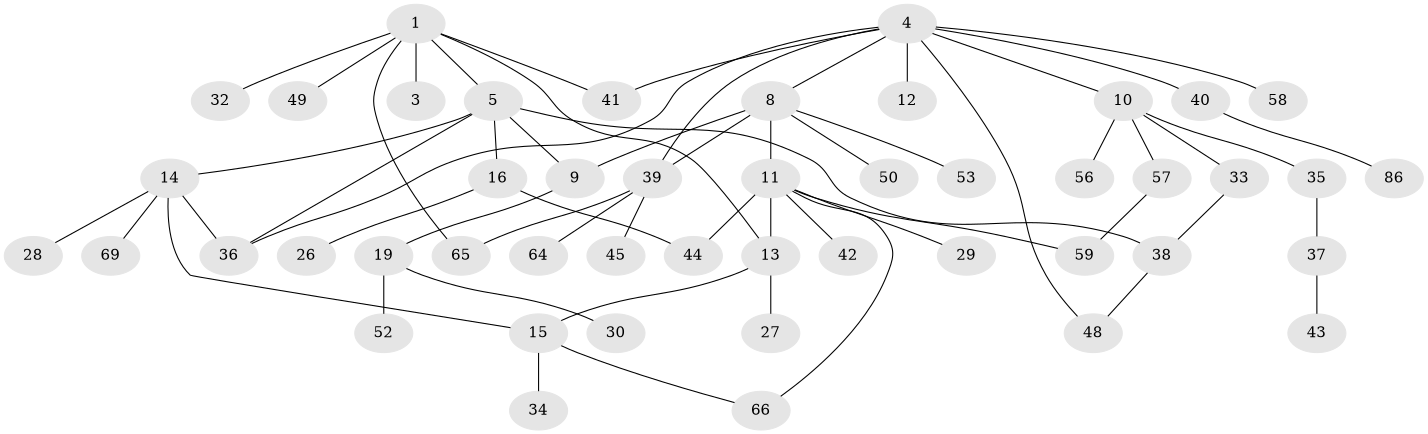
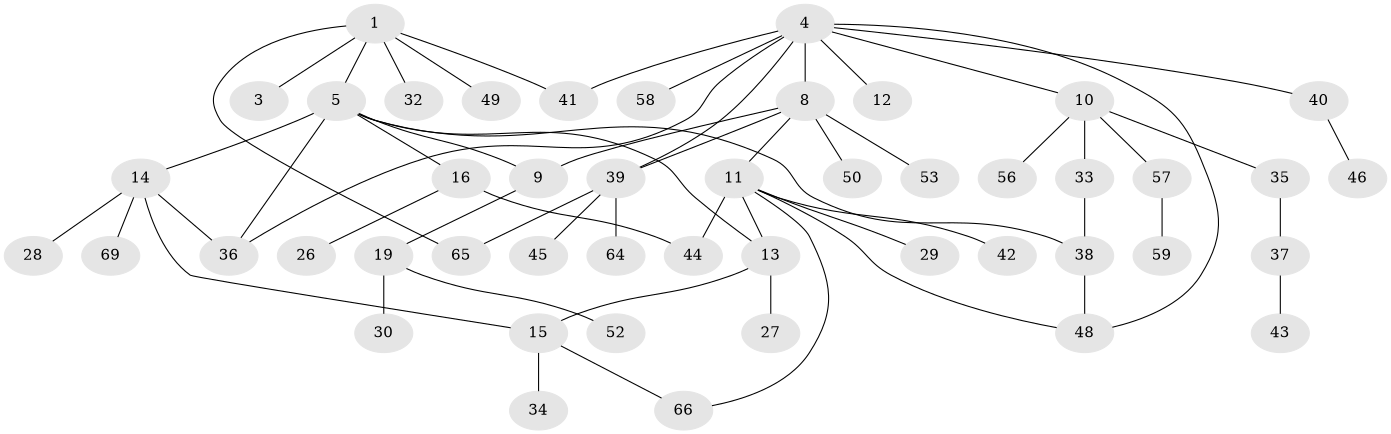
(596, 131) -> (592, 138)
(1394, 178) -> (1358, 178)
(979, 231) -> (898, 278)
